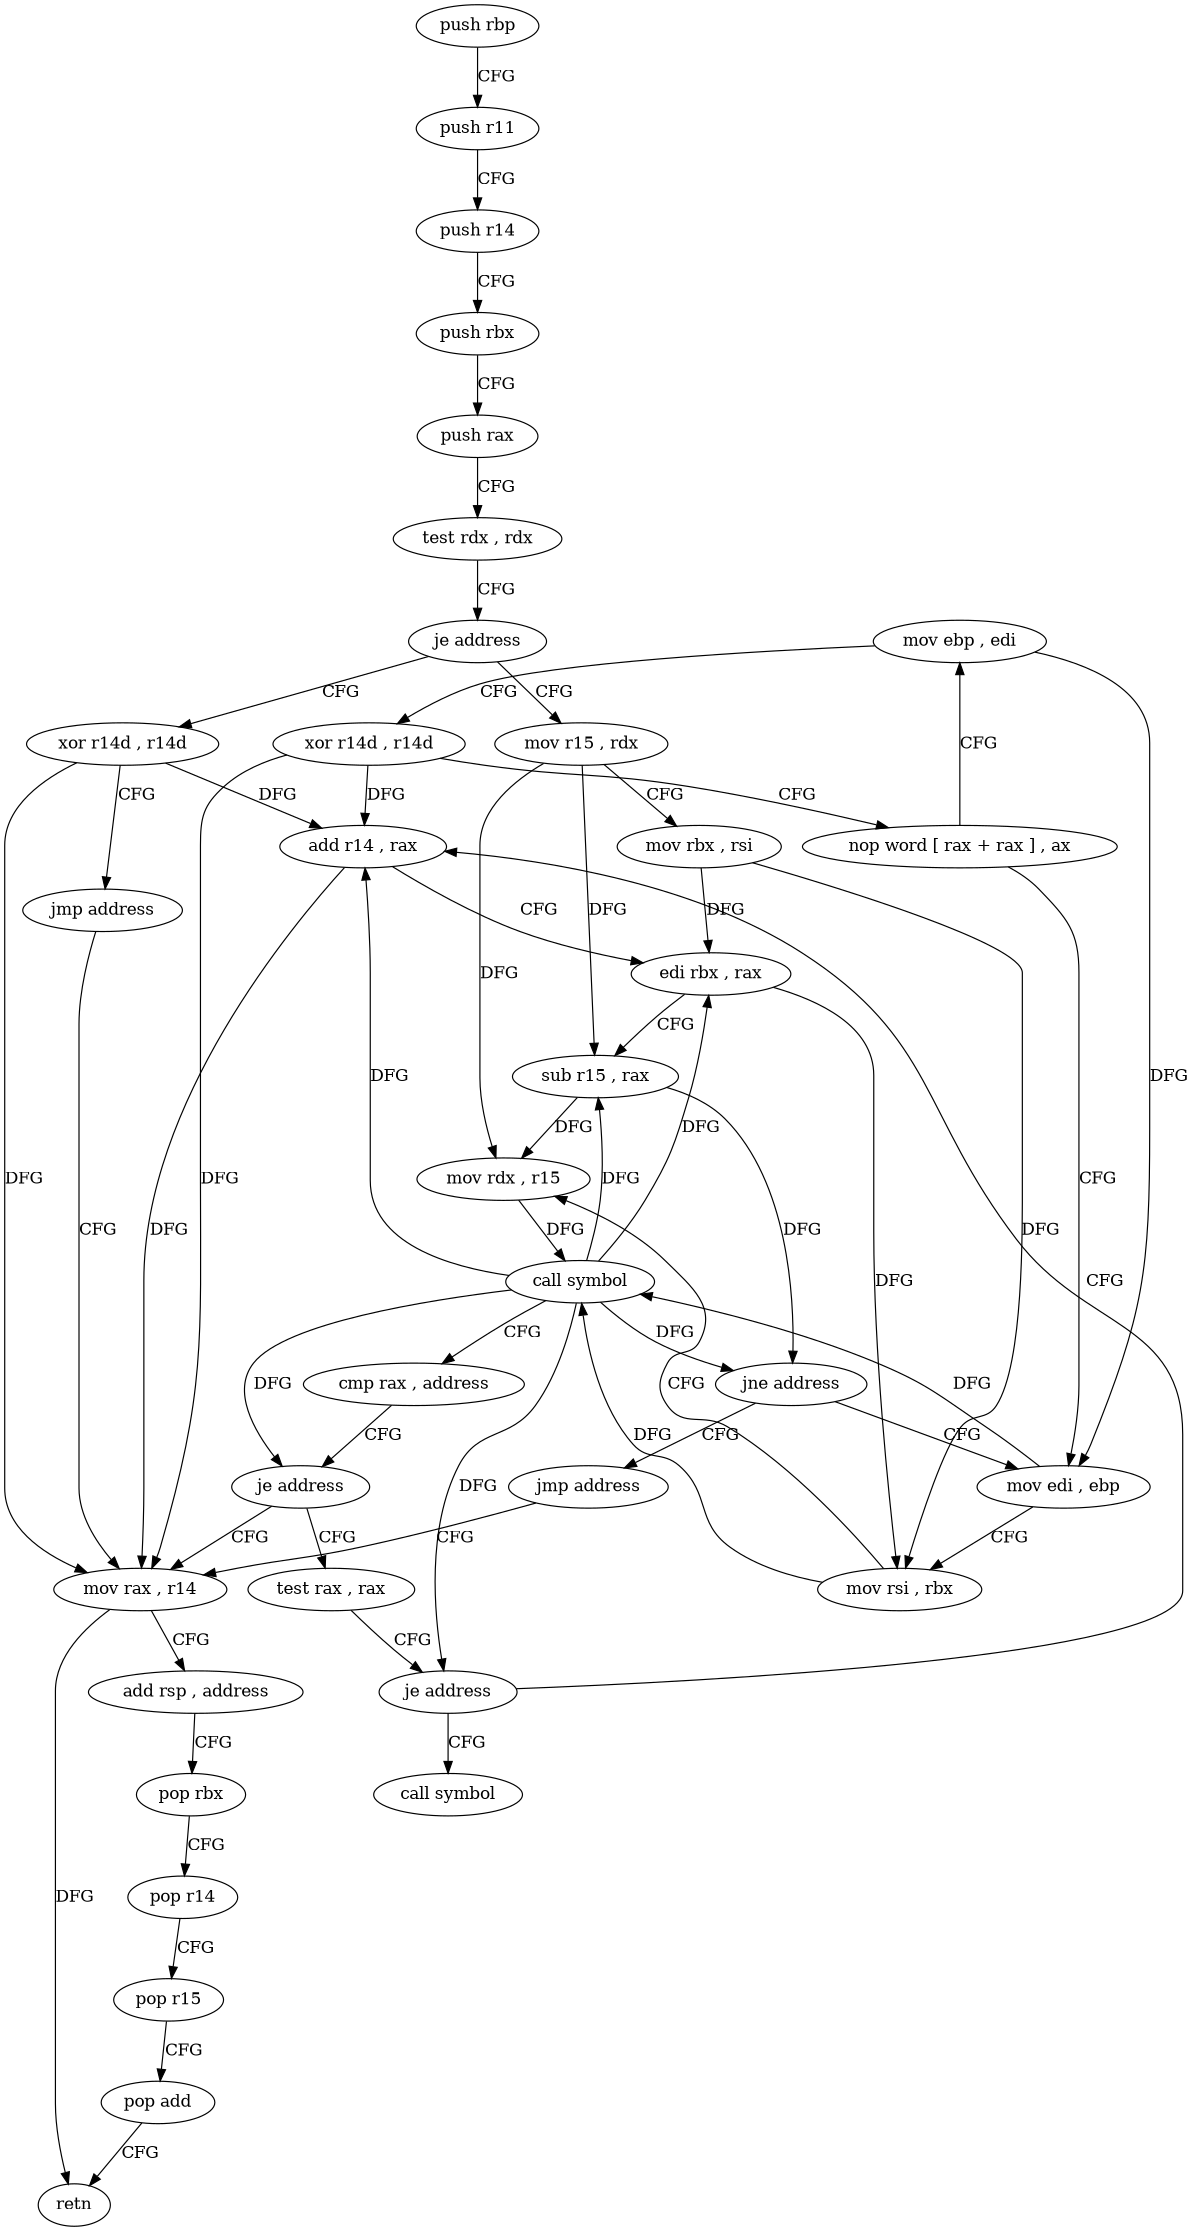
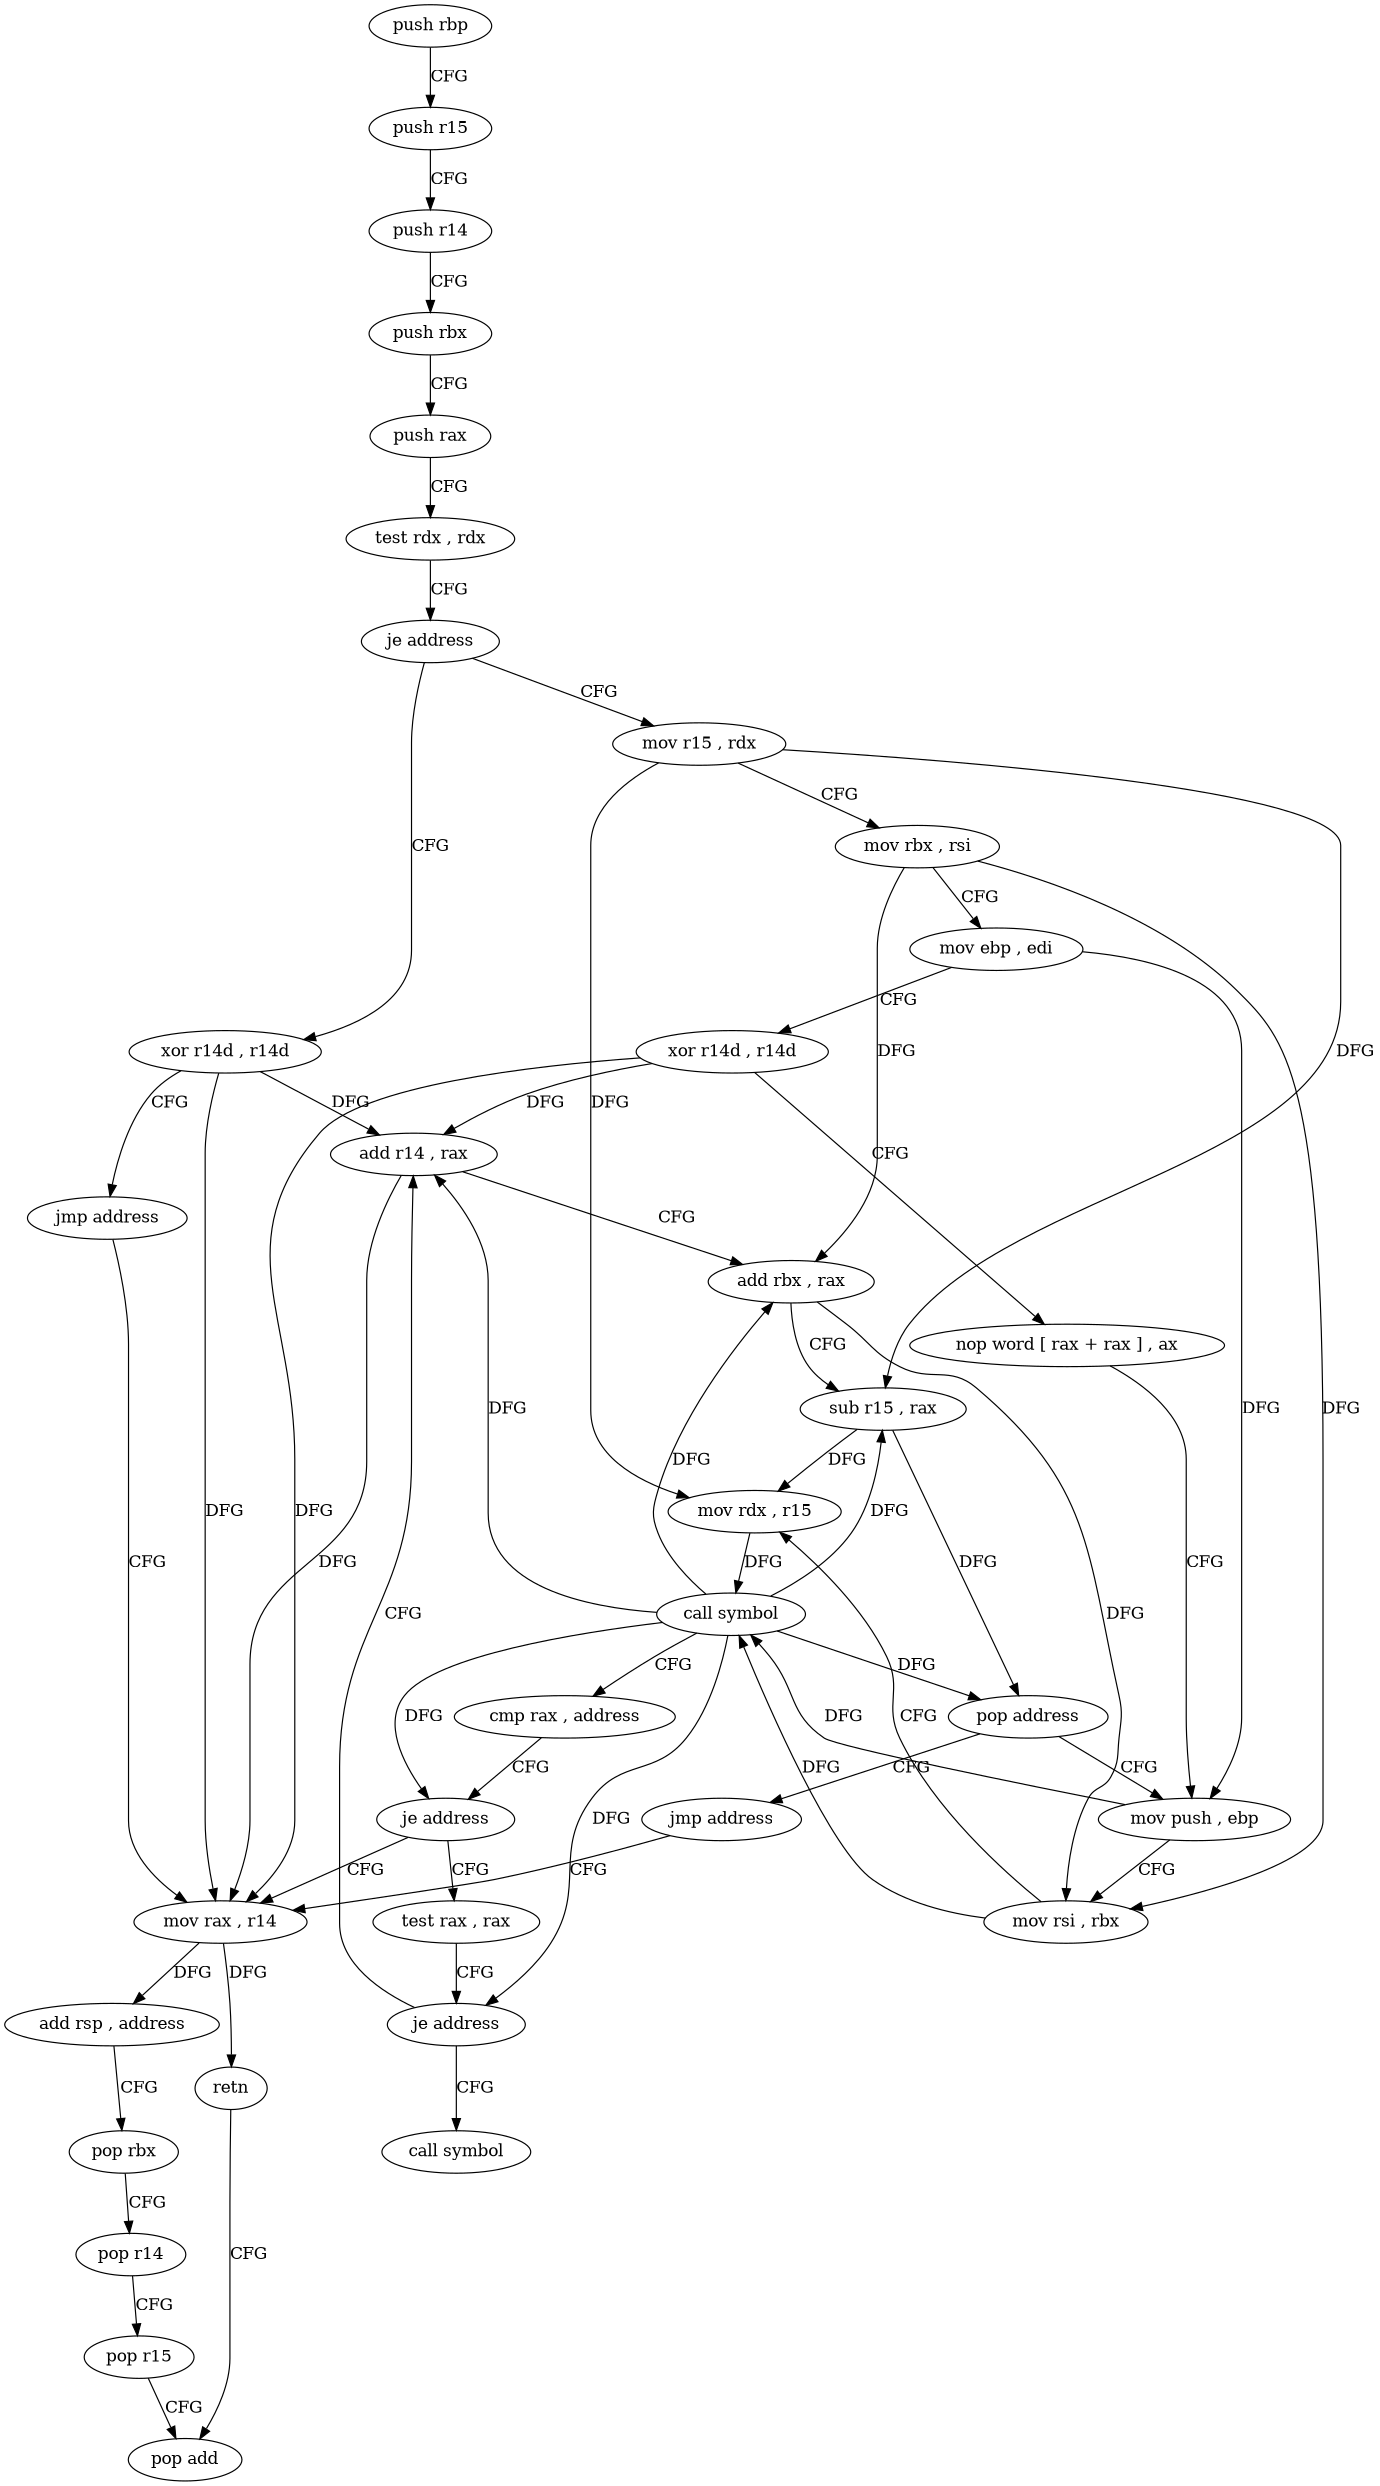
(478, 129) -> (430, 129)
(960, 750) -> (953, 893)
(711, 974) -> (791, 1282)
(791, 1384) -> (1028, 1717)
(1064, 1487) -> (1194, 1819)
(191, 1641) -> (193, 1973)
(120, 2150) -> (230, 2272)
